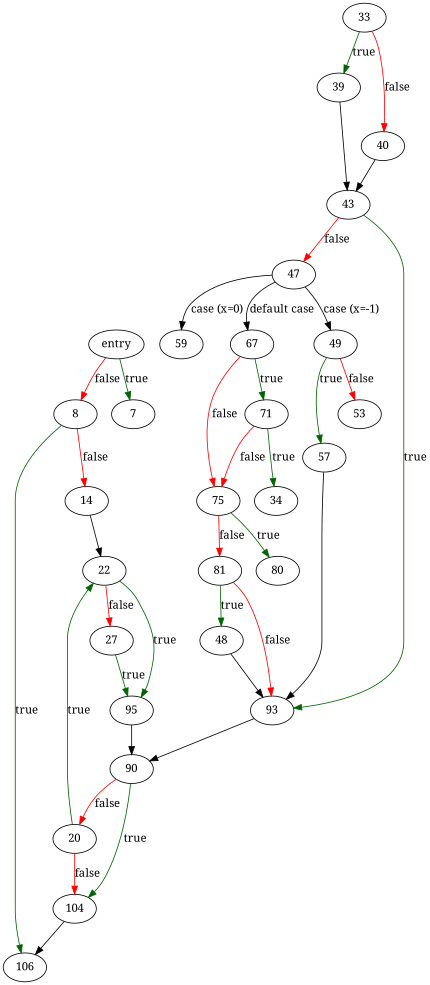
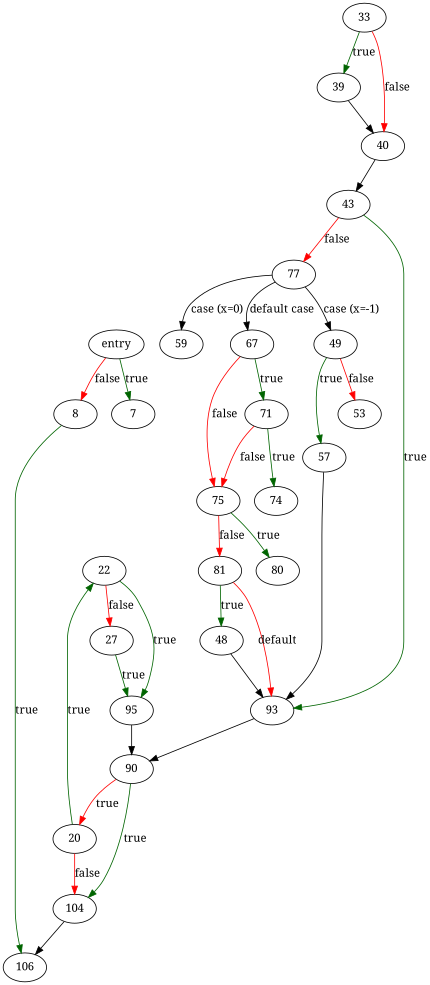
(343, 142) -> (358, 114)
(294, 275) -> (294, 275)
(87, 501) -> none
(276, 501) -> (276, 501)
(278, 641) -> (278, 641)
(108, 804) -> (108, 804)
